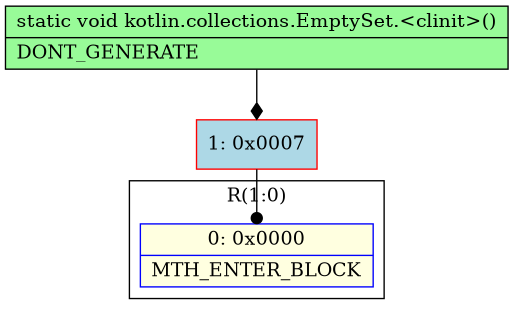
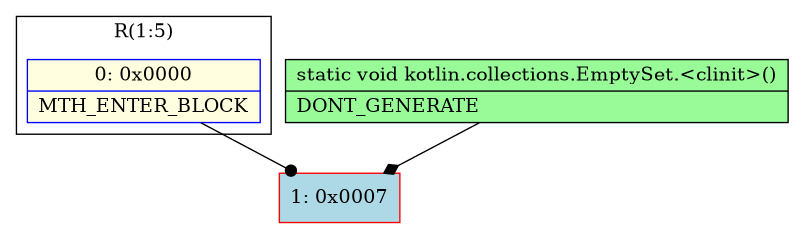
(257, 191) -> (243, 145)
(257, 197) -> (144, 32)
